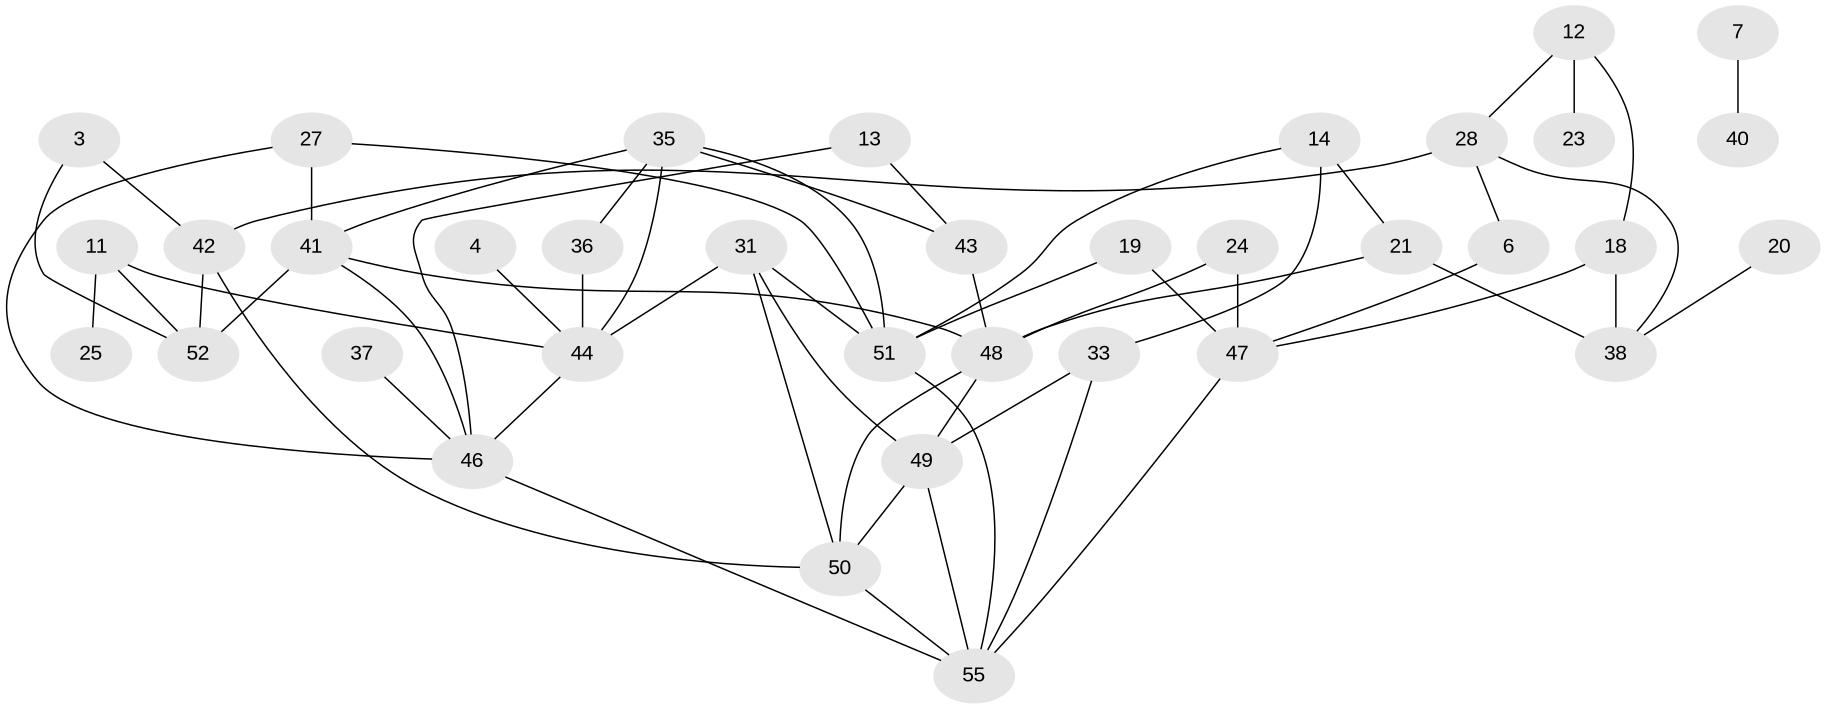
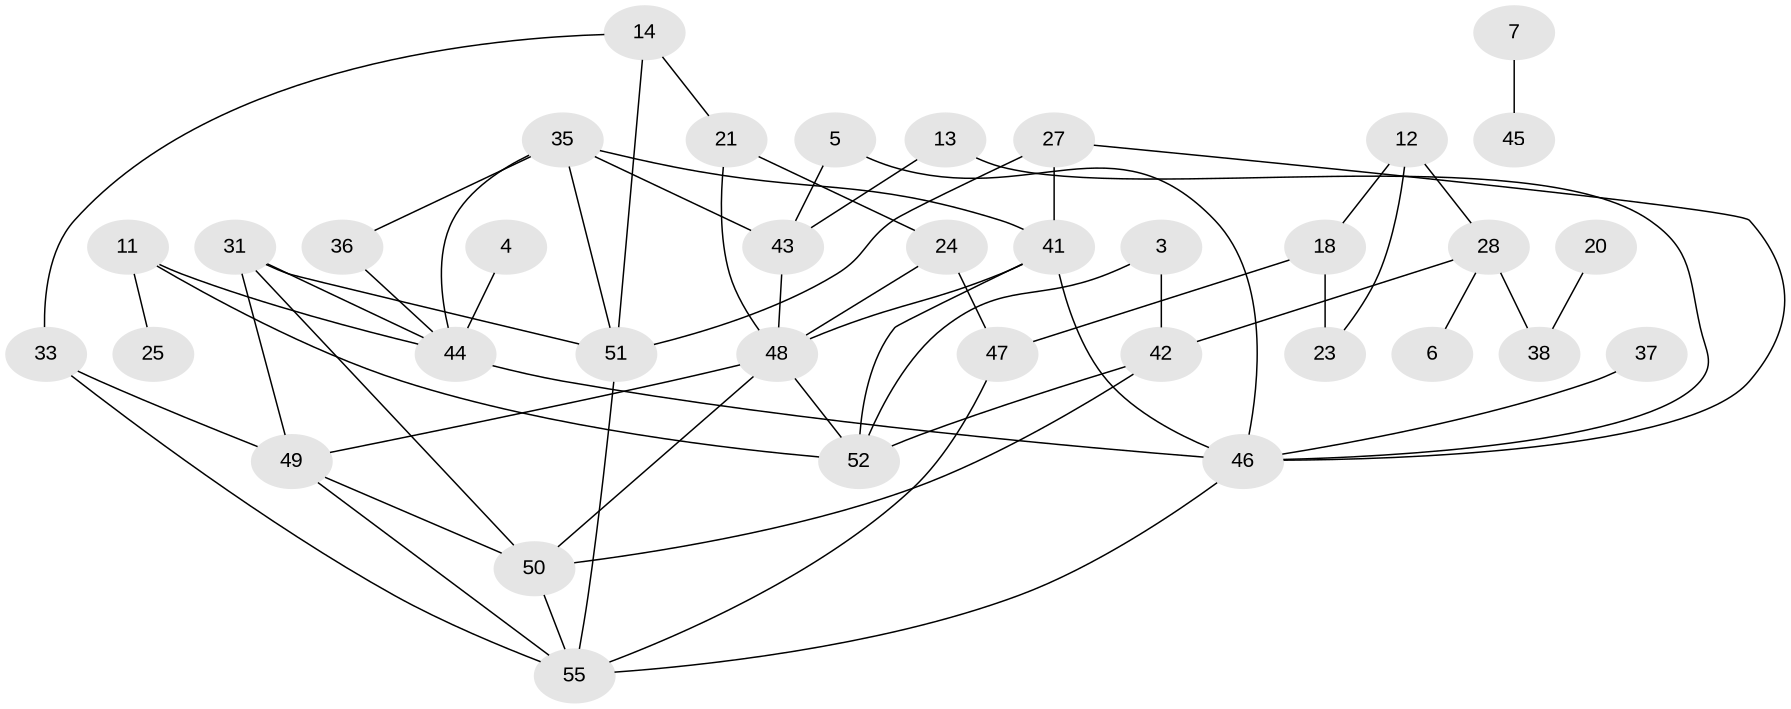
none -> (835, 140)
(1738, 140) -> (1514, 140)
(1130, 247) -> none
(1509, 301) -> (864, 206)
(1616, 301) -> (1325, 310)
(1376, 305) -> none
none -> (818, 408)
